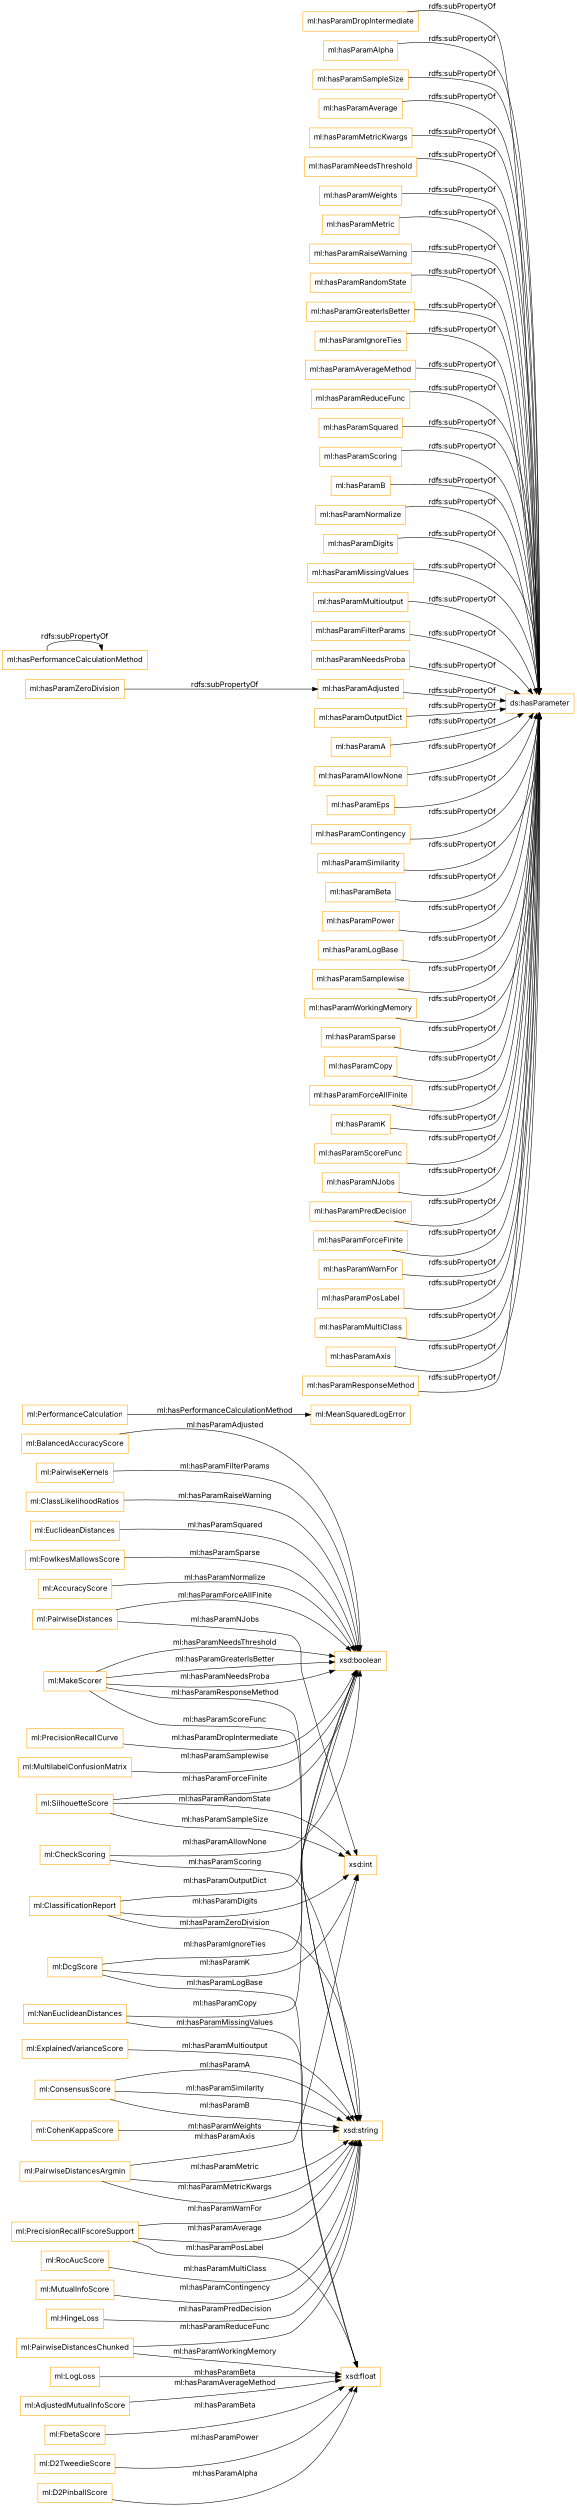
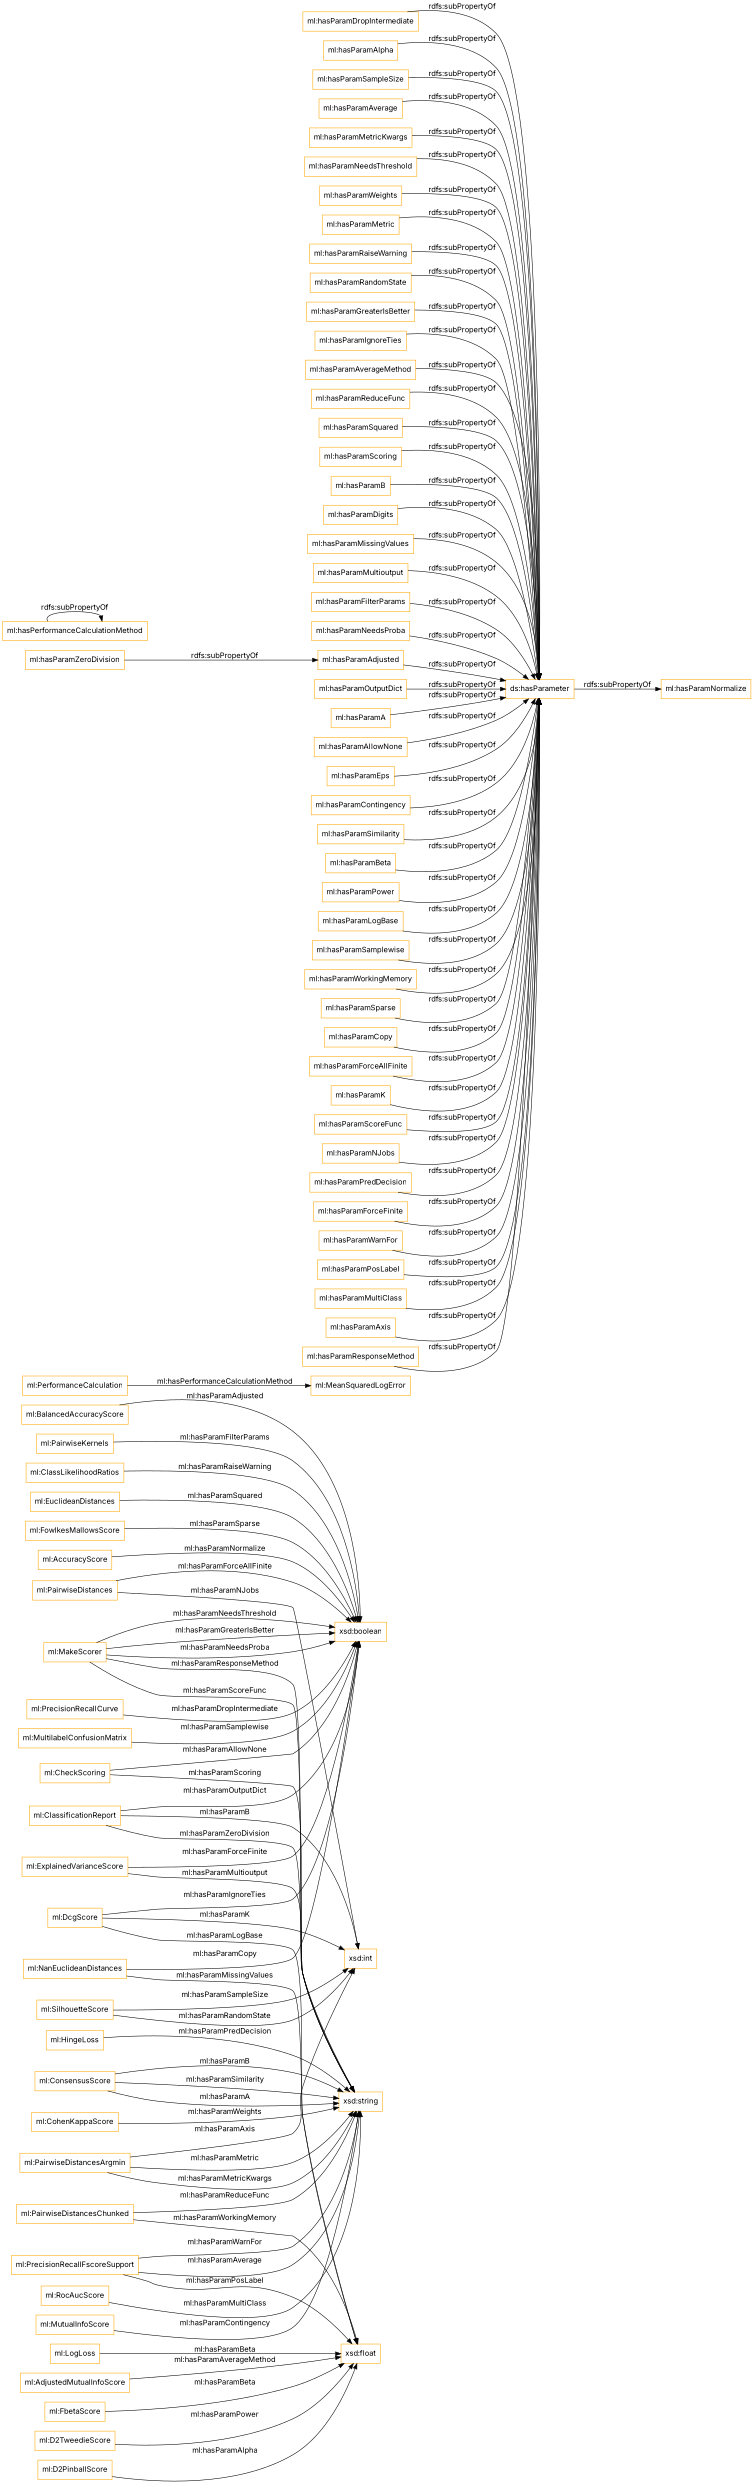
(513, 559) -> (615, 689)
(267, 1791) -> (309, 1834)
(225, 1901) -> (225, 1812)
